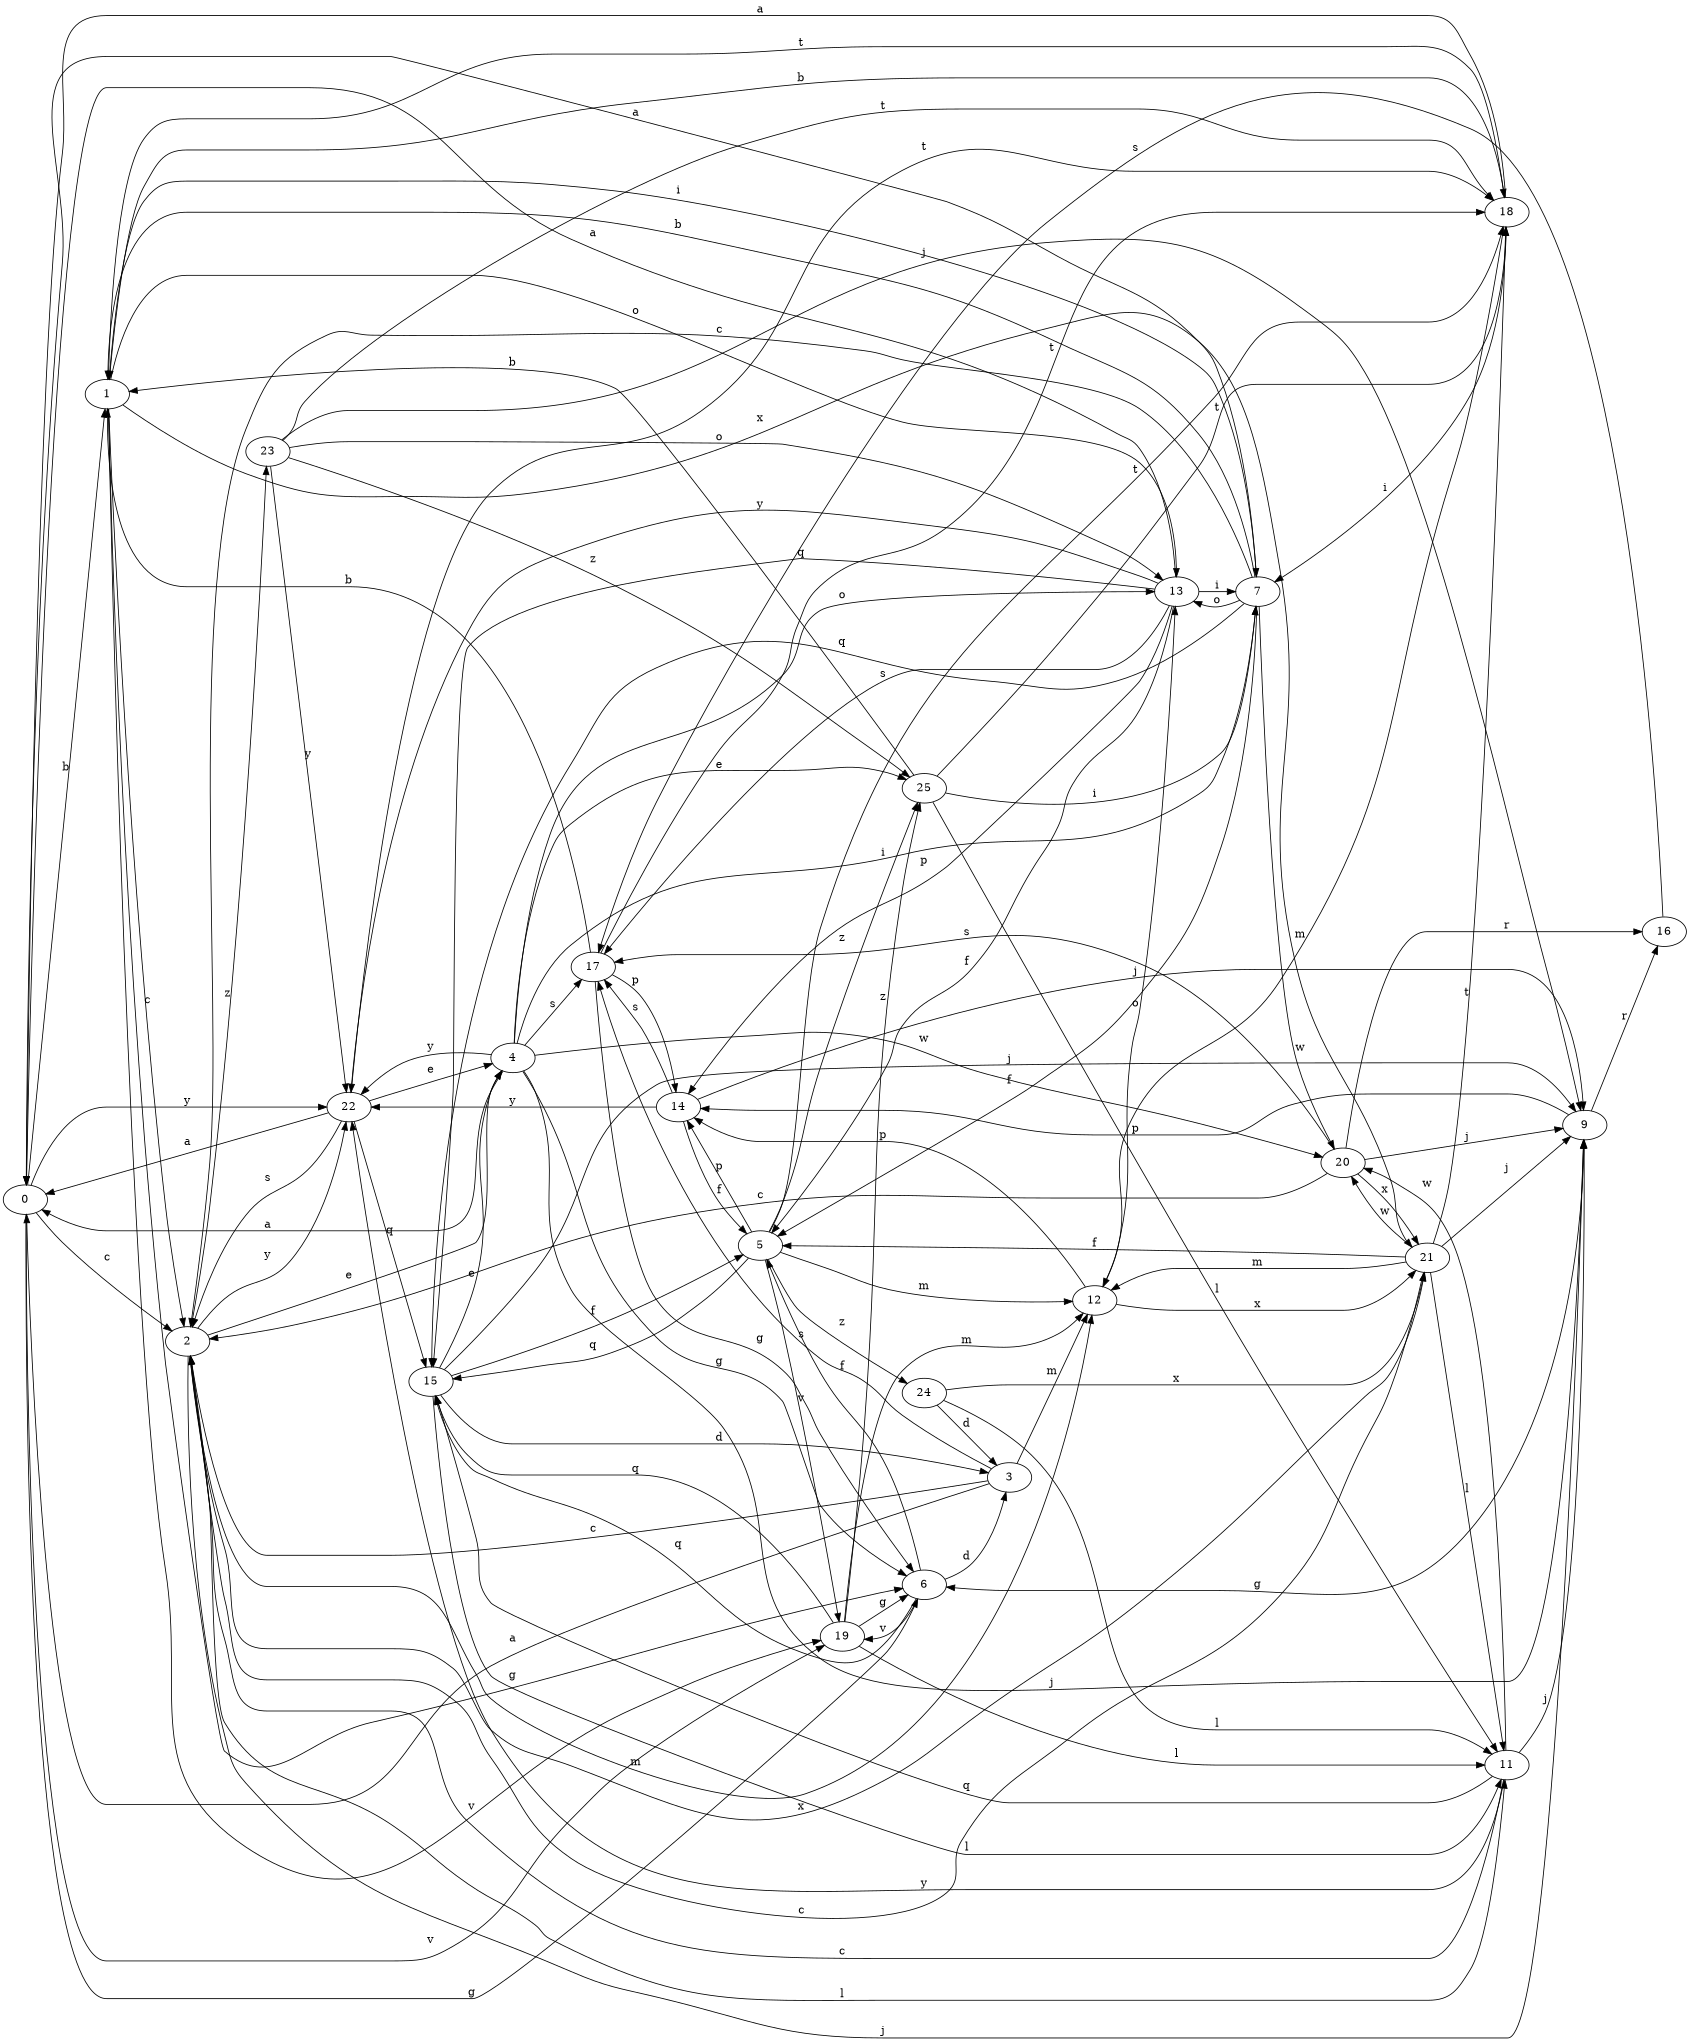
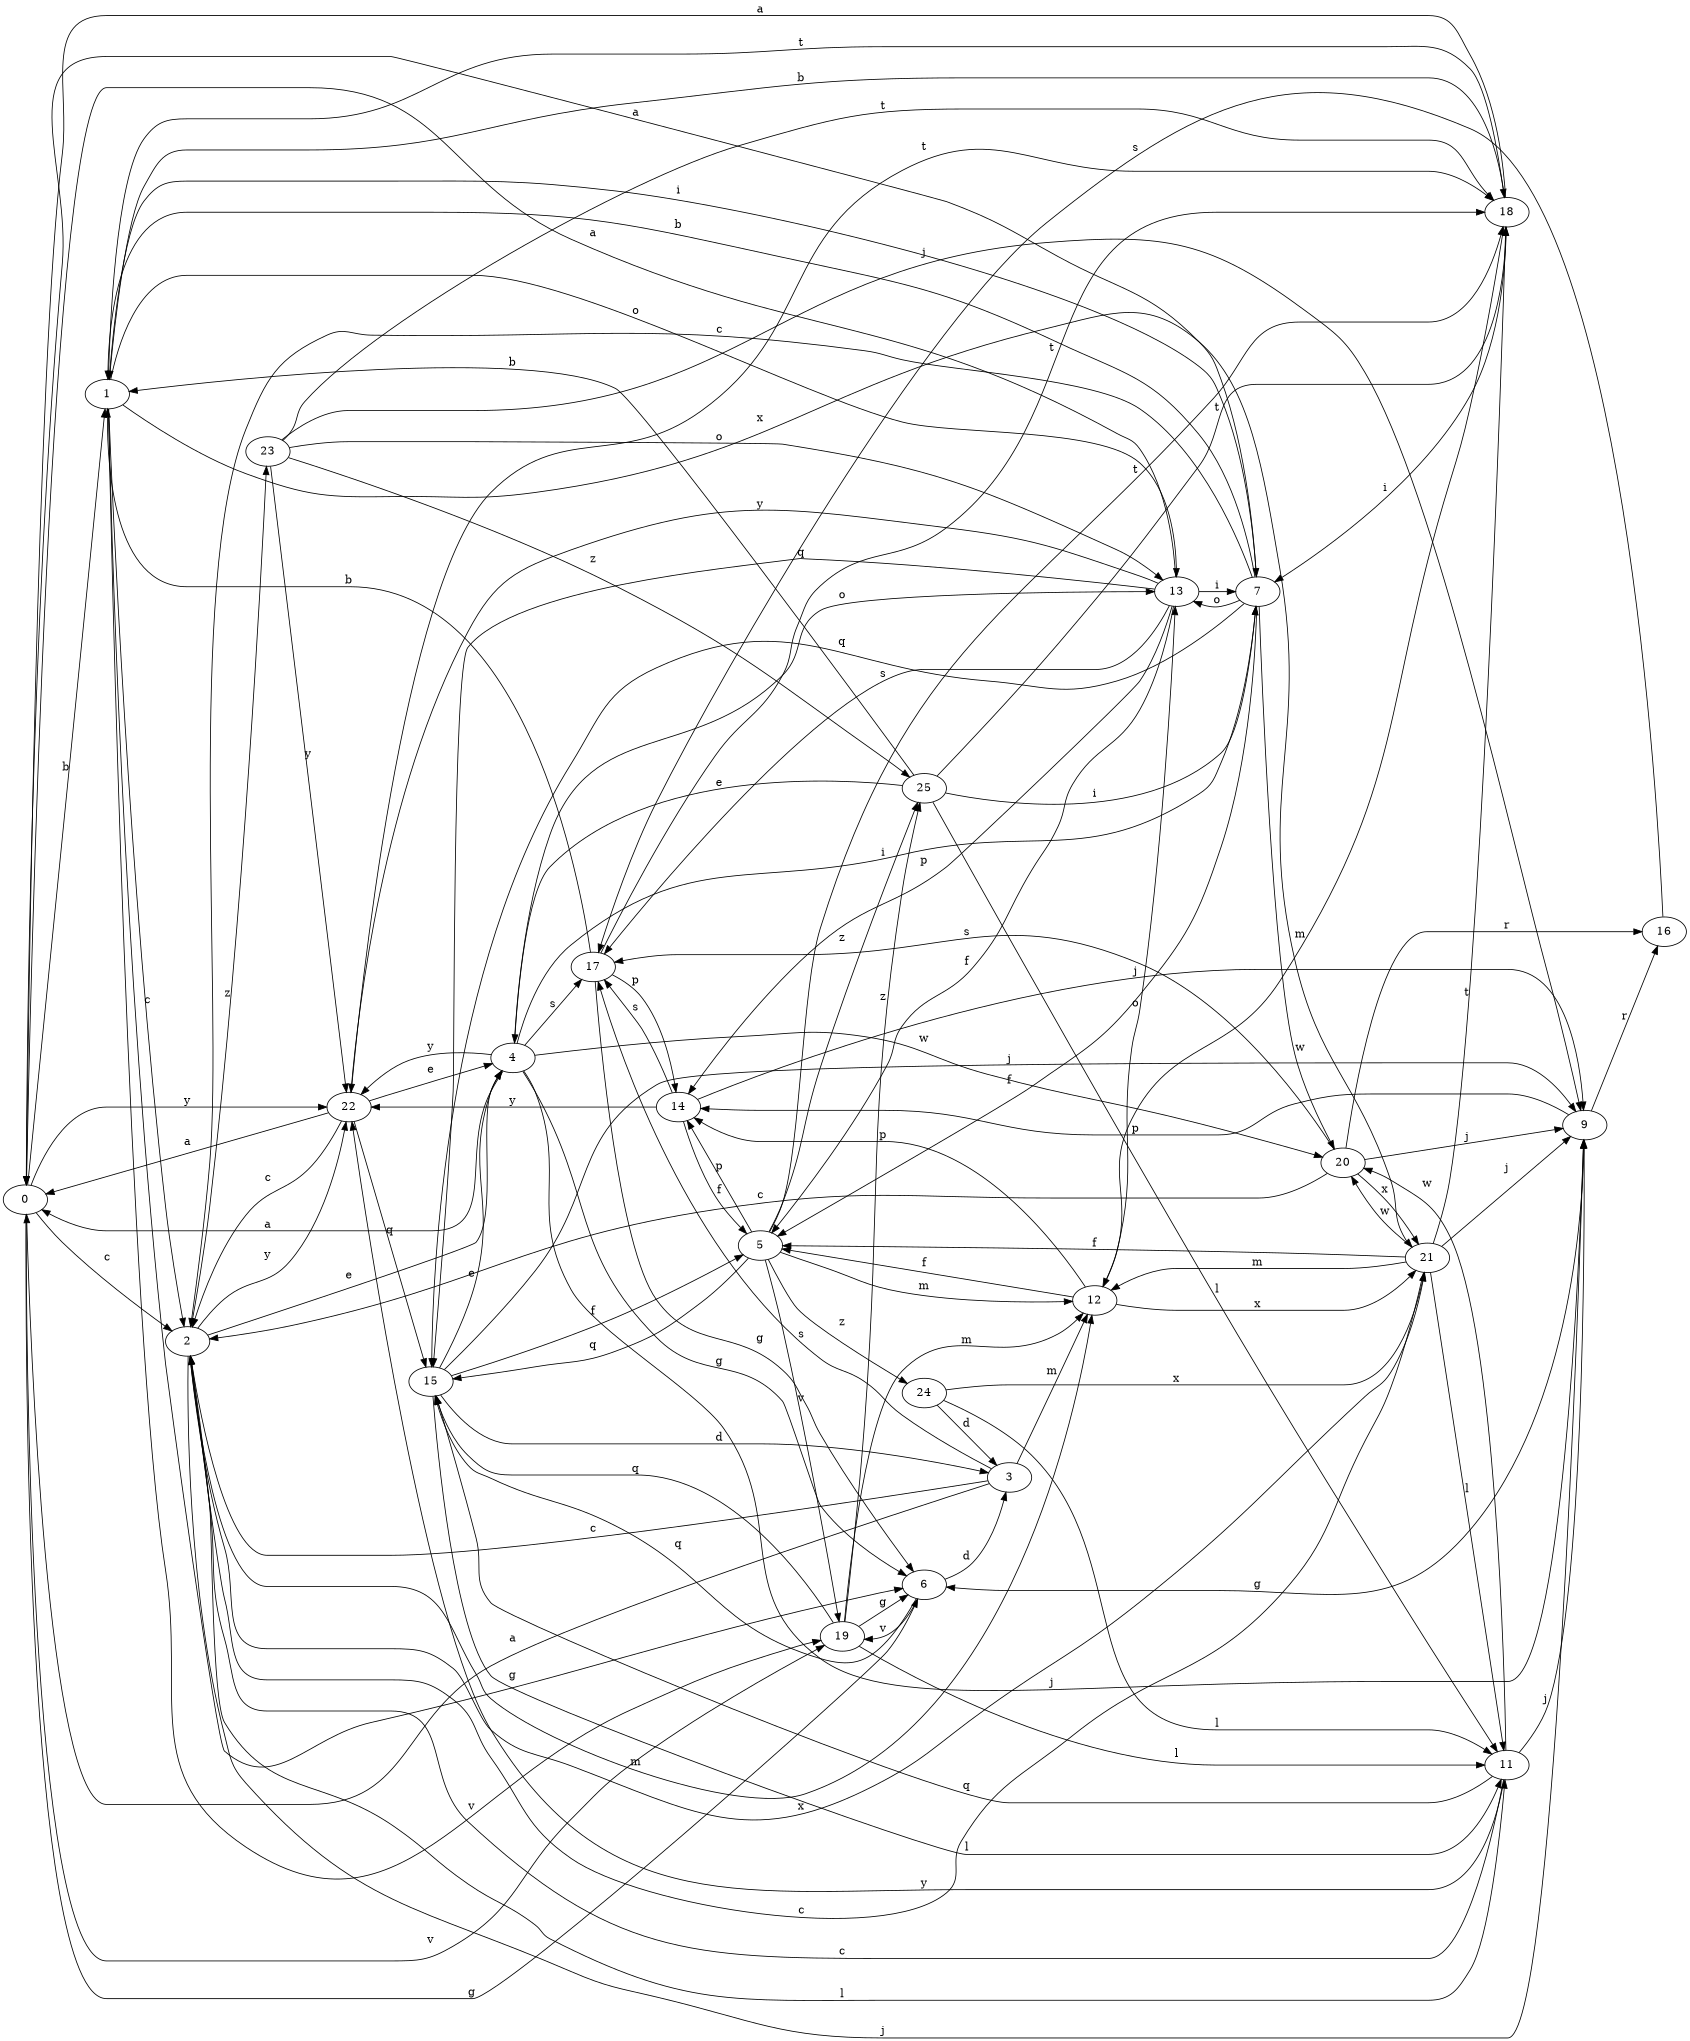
(617, 793) -> (633, 813)
(268, 1178) -> (268, 1178)
(852, 1416) -> (932, 1274)
